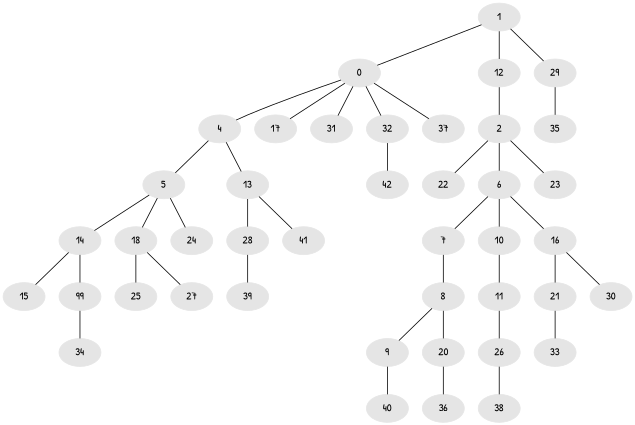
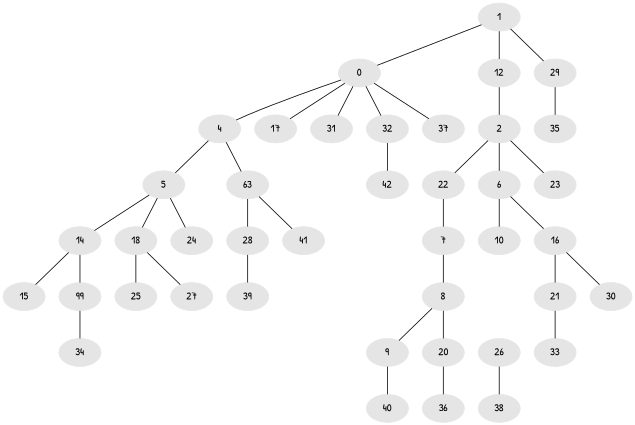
(248, 185) -> (248, 185)
(471, 213) -> (443, 213)
(499, 297) -> none
